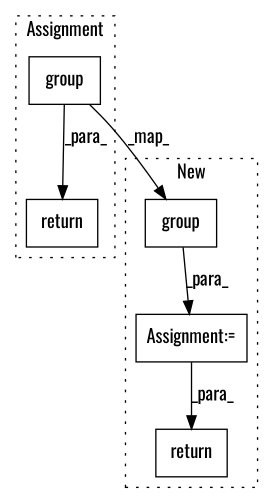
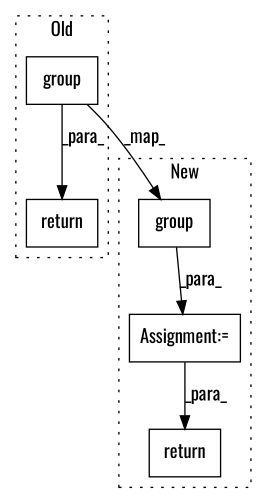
(65, 31) -> (62, 31)
